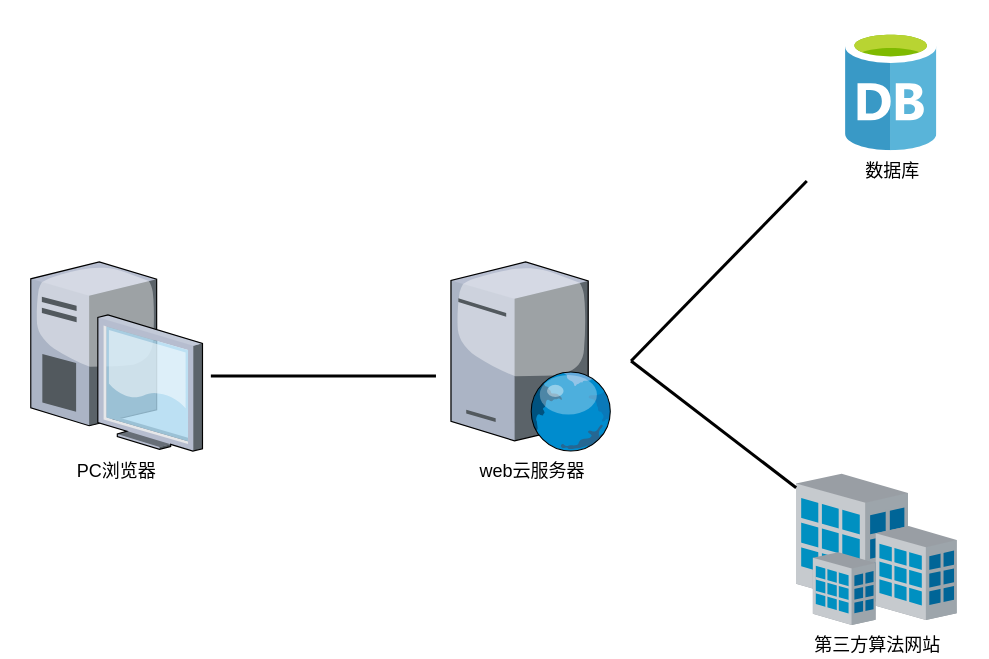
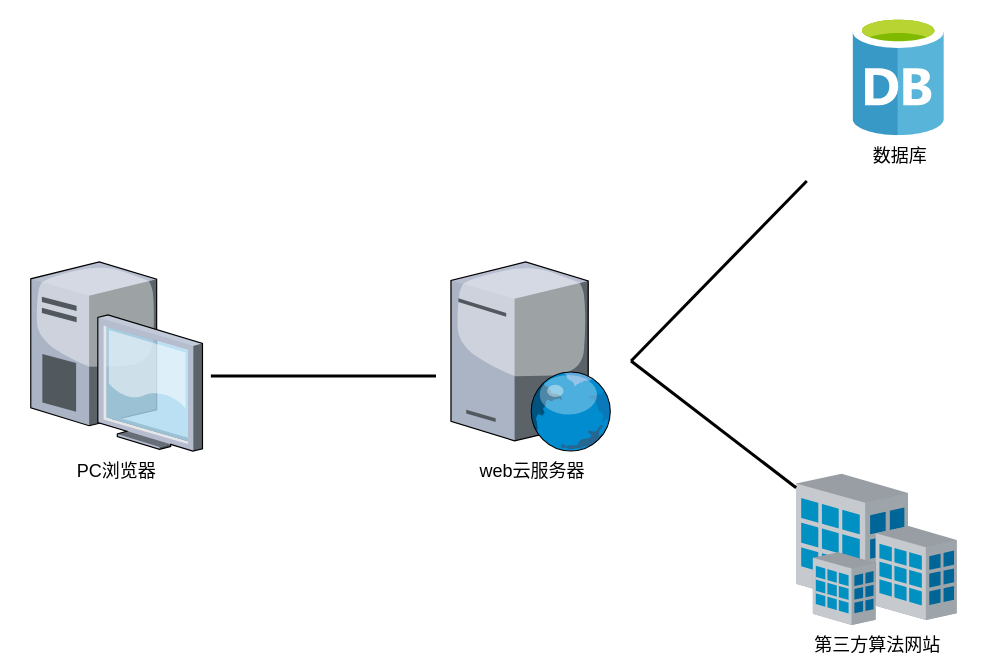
(891, 91) -> (899, 76)
